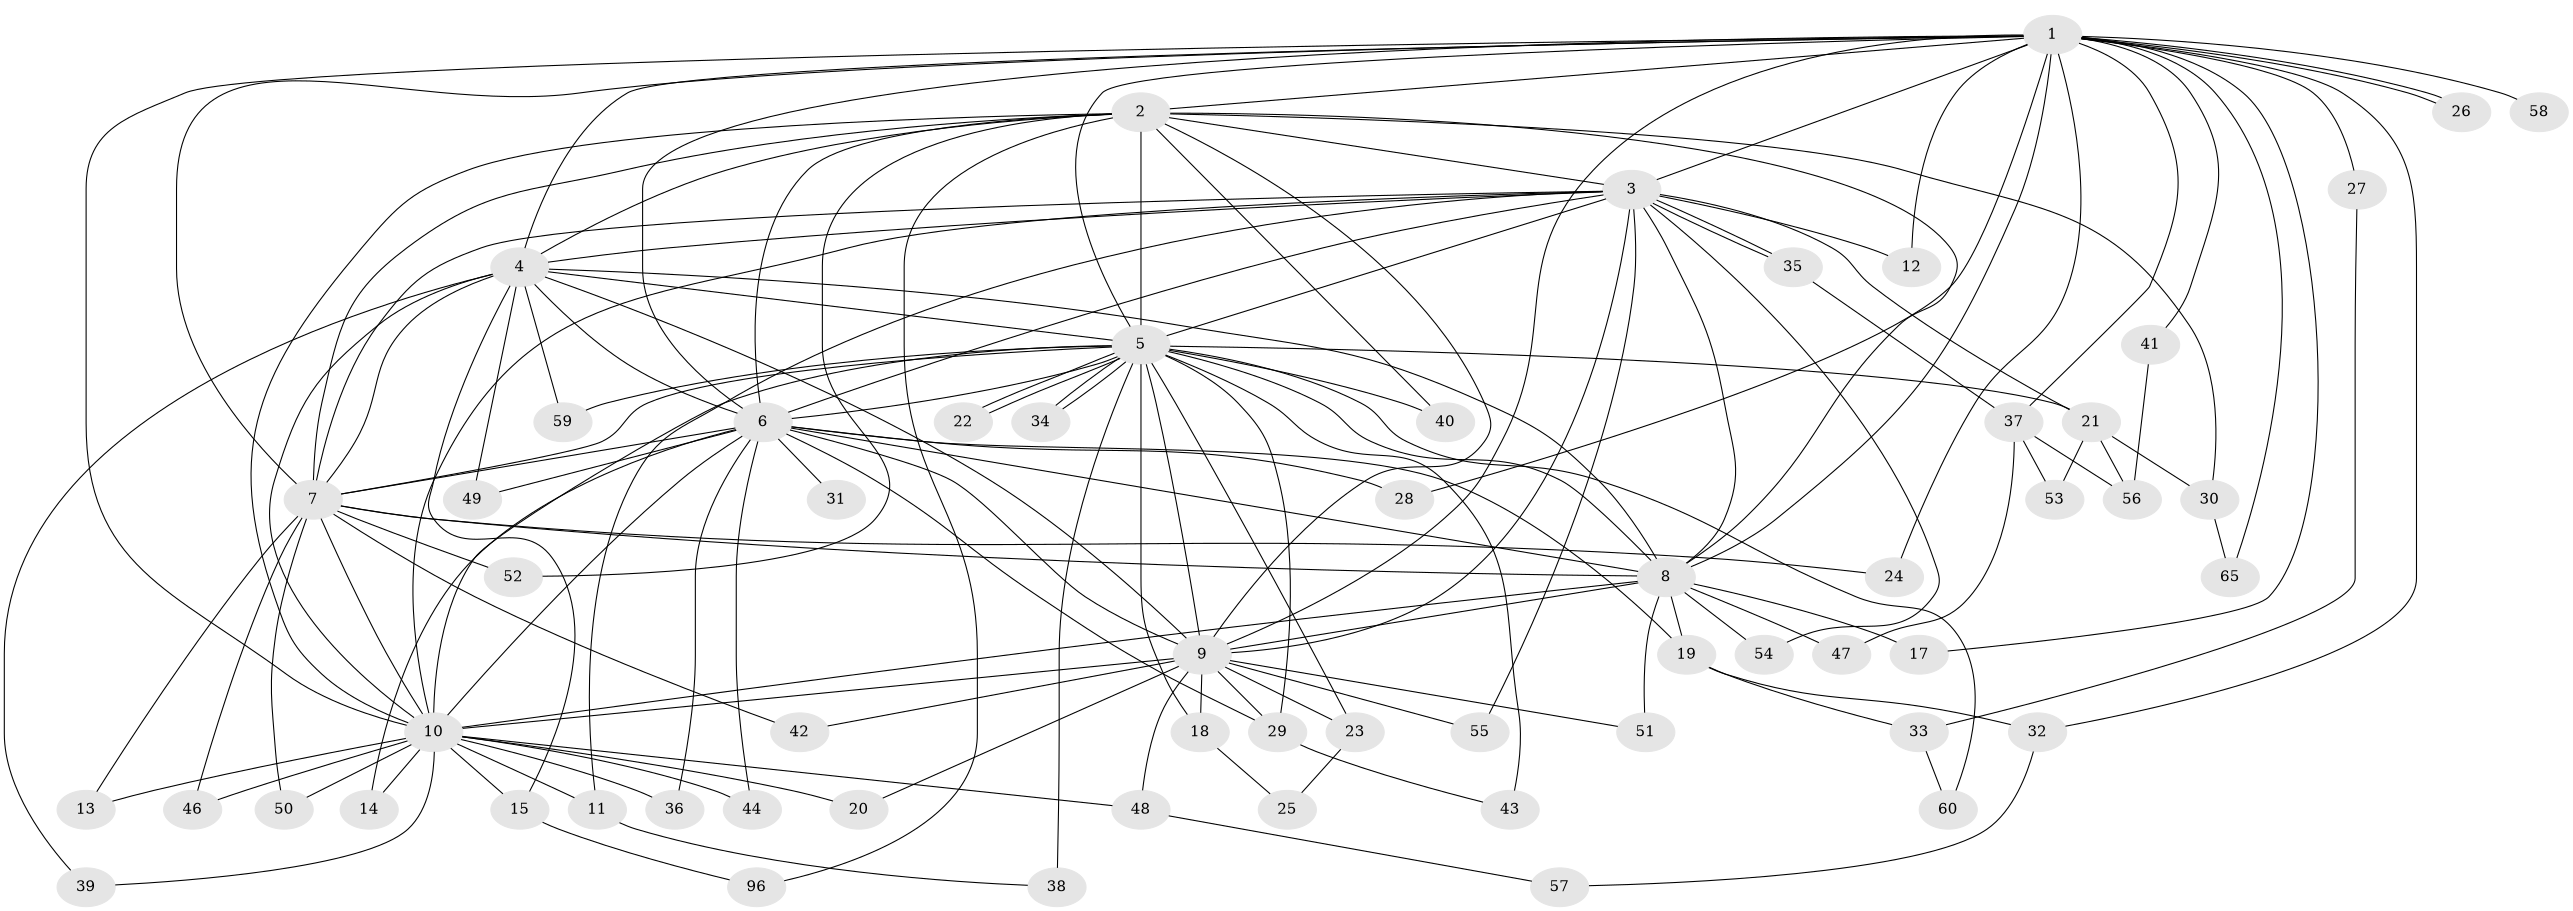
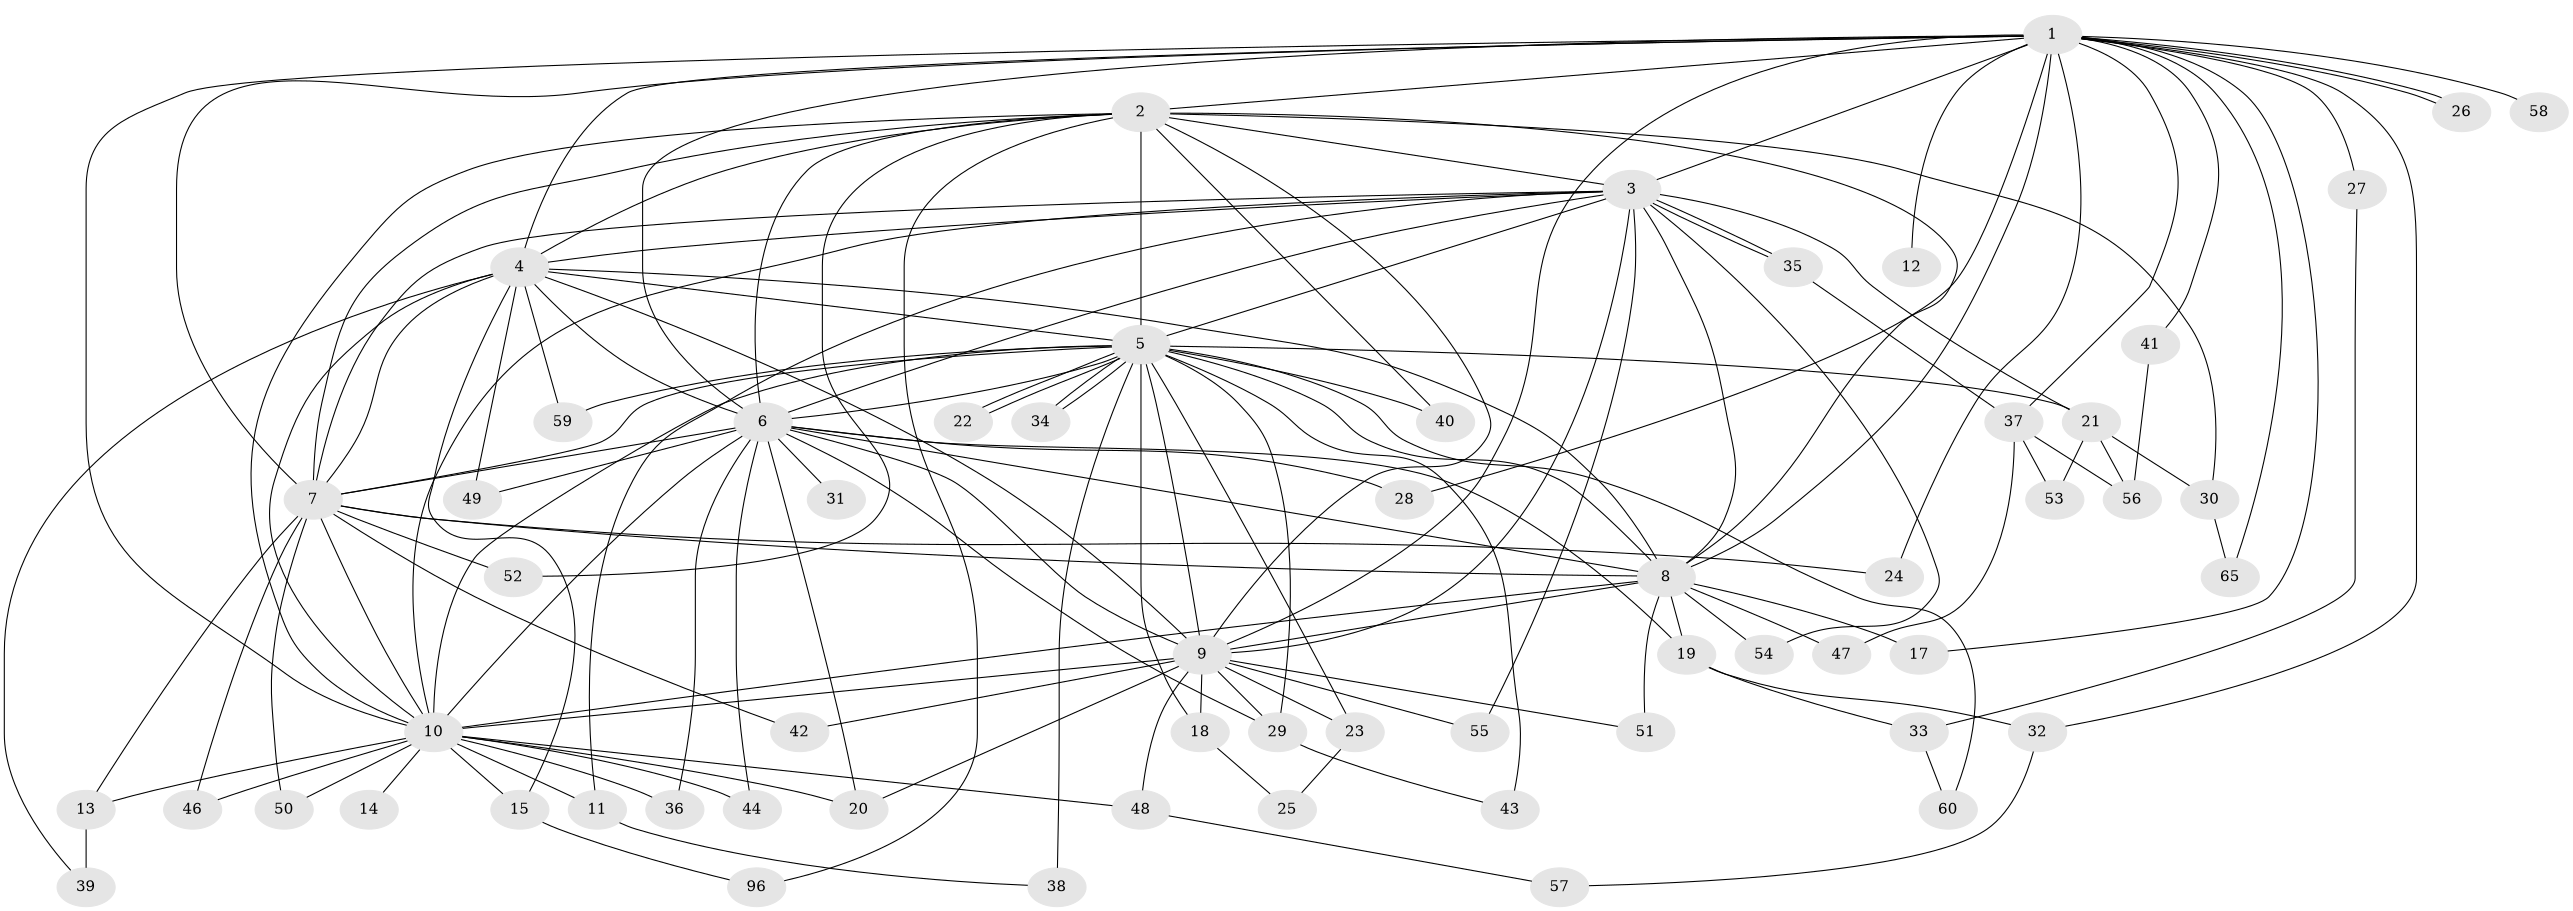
(1436, 57) -> none
(1821, 234) -> none
(443, 597) -> (814, 615)
(306, 865) -> (86, 849)
